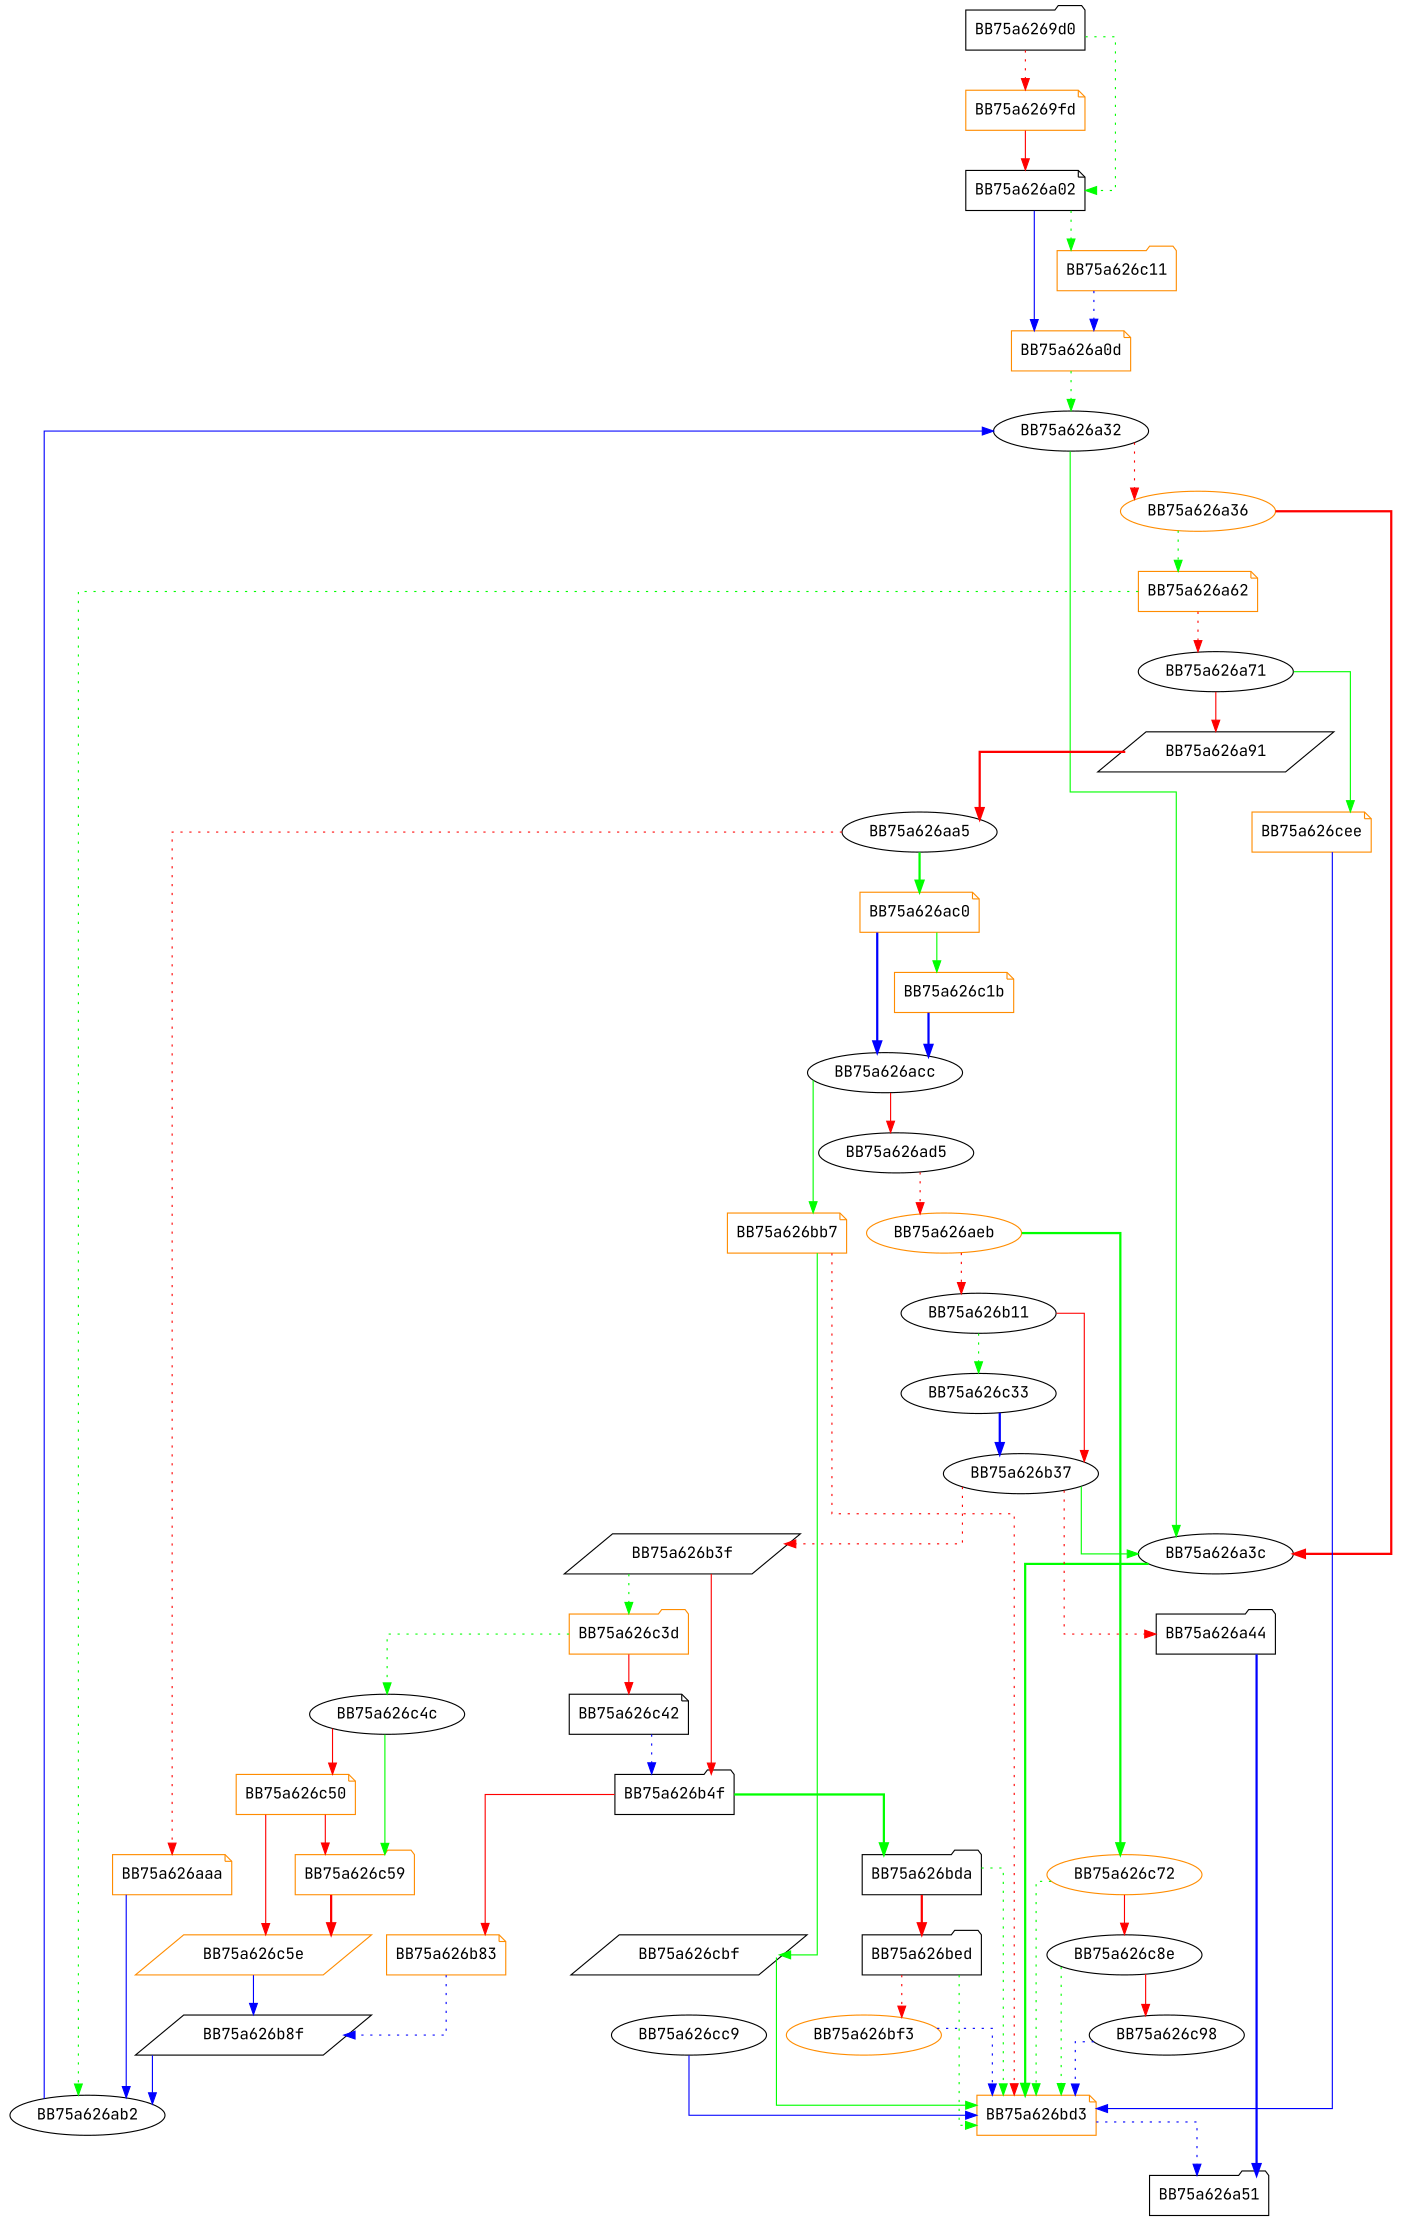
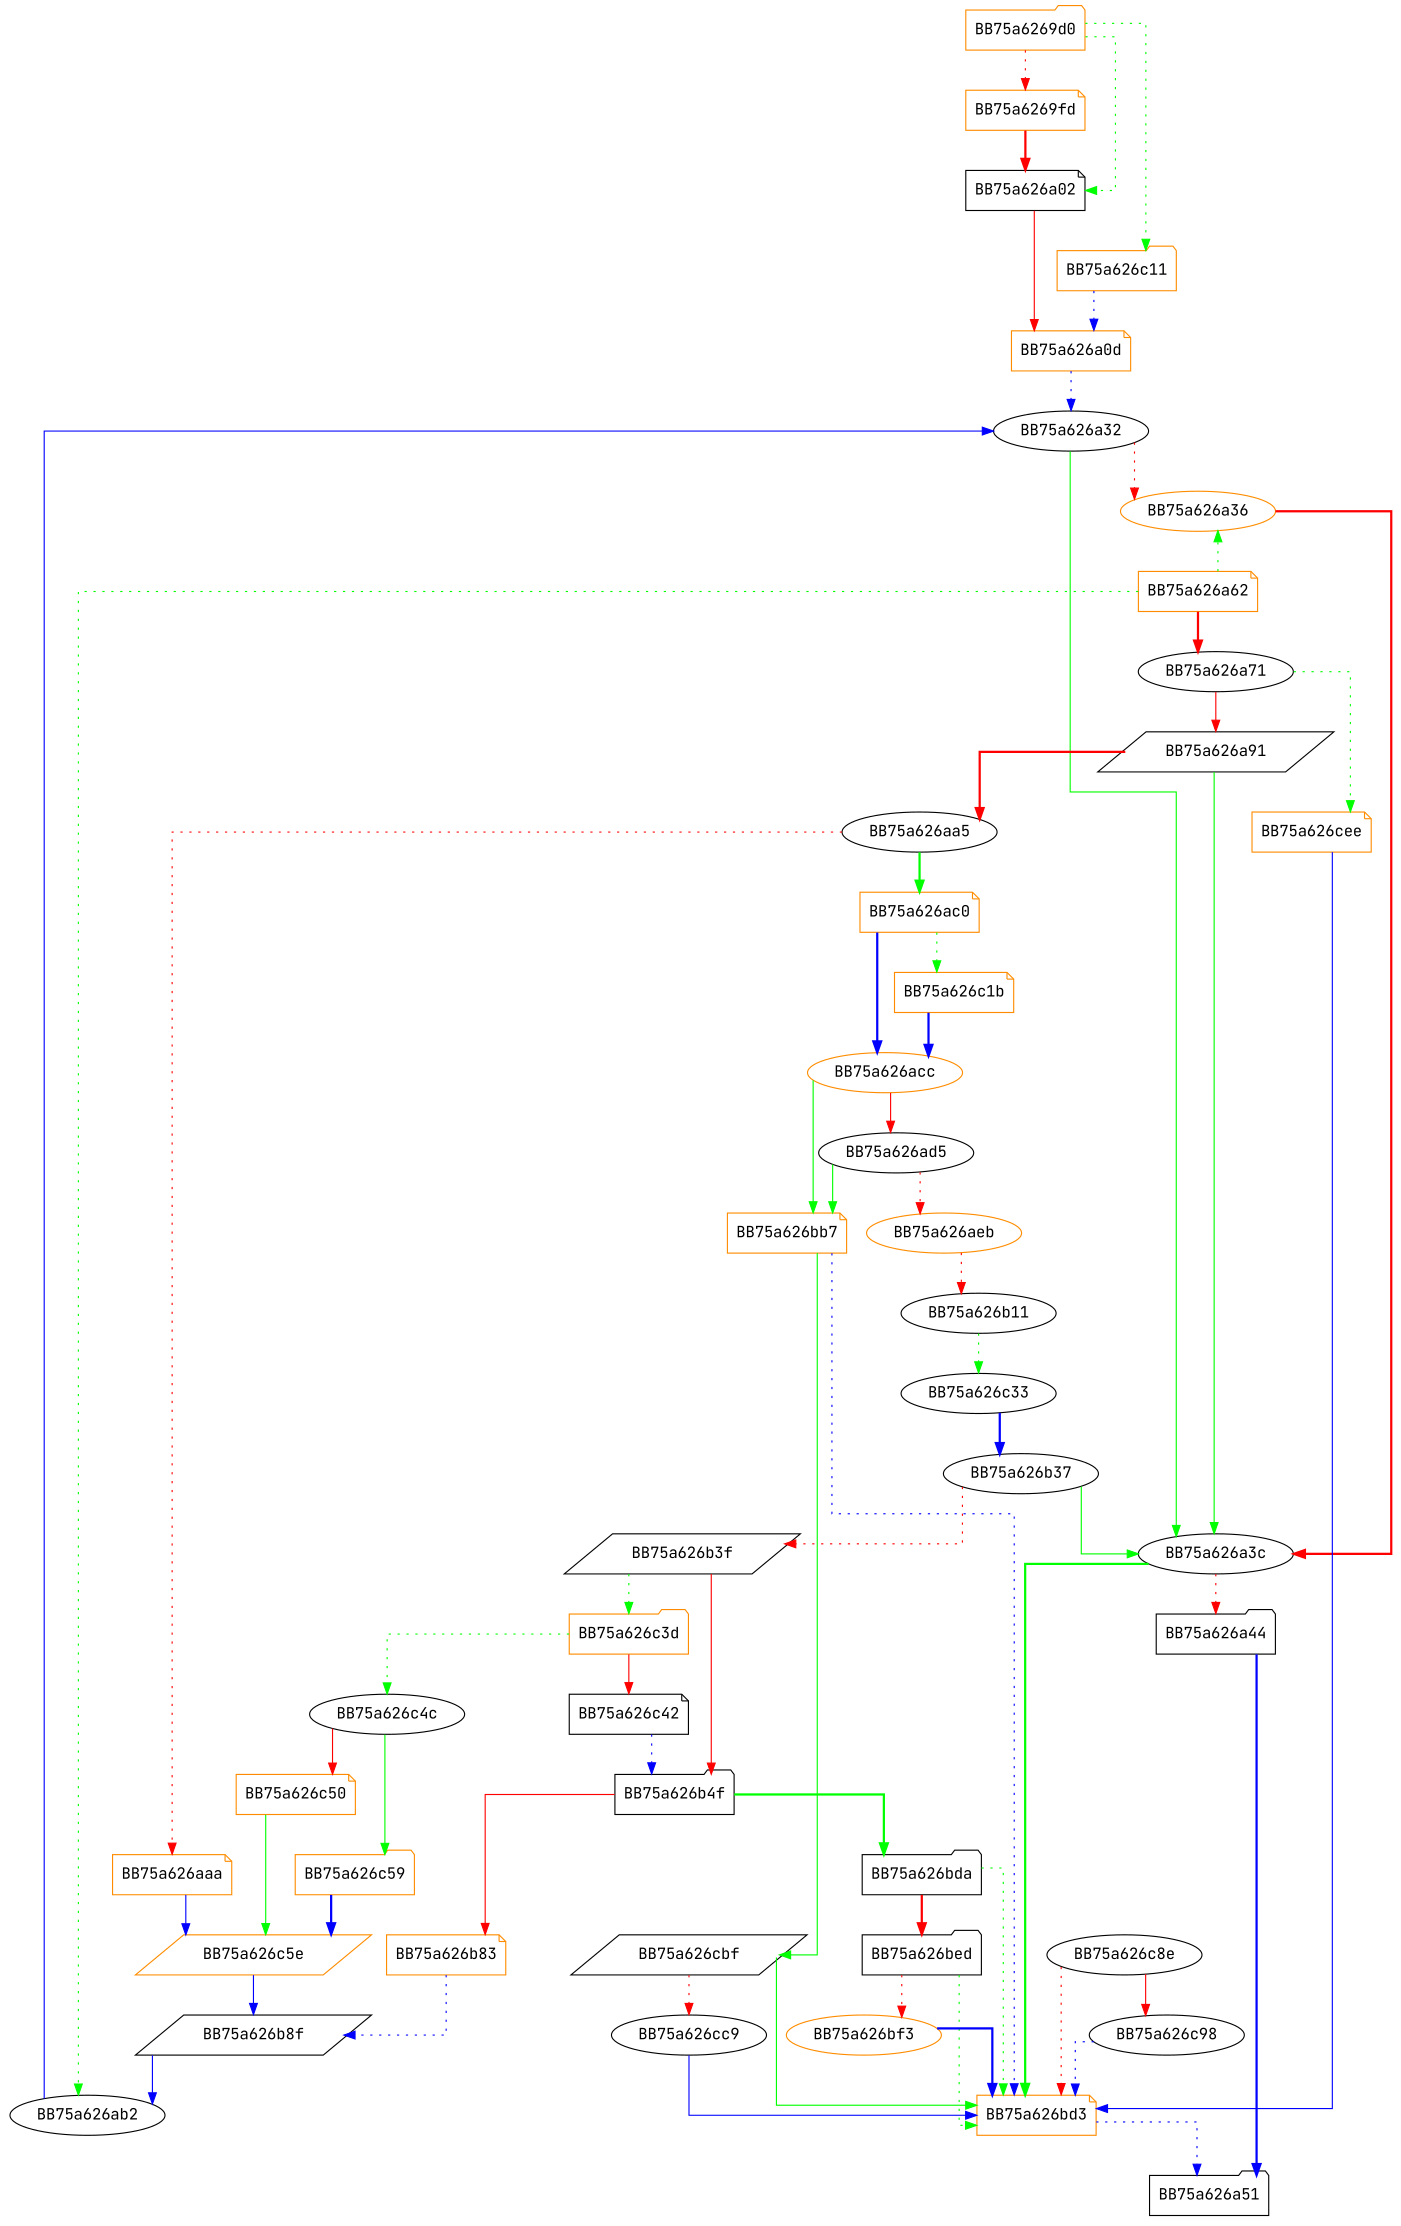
(1025, 30) -> (1025, 30)
(1025, 145) -> (1025, 145)
(1071, 225) -> (1146, 101)
(1034, 265) -> (1034, 265)
(1071, 385) -> (1071, 385)
(1178, 545) -> (1218, 556)
(1198, 626) -> (1198, 626)
(1350, 708) -> (1350, 708)
(937, 947) -> (937, 947)
(885, 1073) -> (885, 1073)
none -> (1214, 1147)
none -> (833, 1183)
(1084, 1368) -> none
(1014, 1577) -> (1014, 1577)
(1064, 1603) -> (1216, 1588)
(325, 1829) -> none
(266, 1869) -> (266, 1869)
(1124, 1875) -> none
(331, 1909) -> (331, 1909)
none -> (689, 1989)
(126, 1991) -> (186, 1909)
(1061, 2025) -> (1061, 2025)
(992, 2029) -> (992, 2029)
